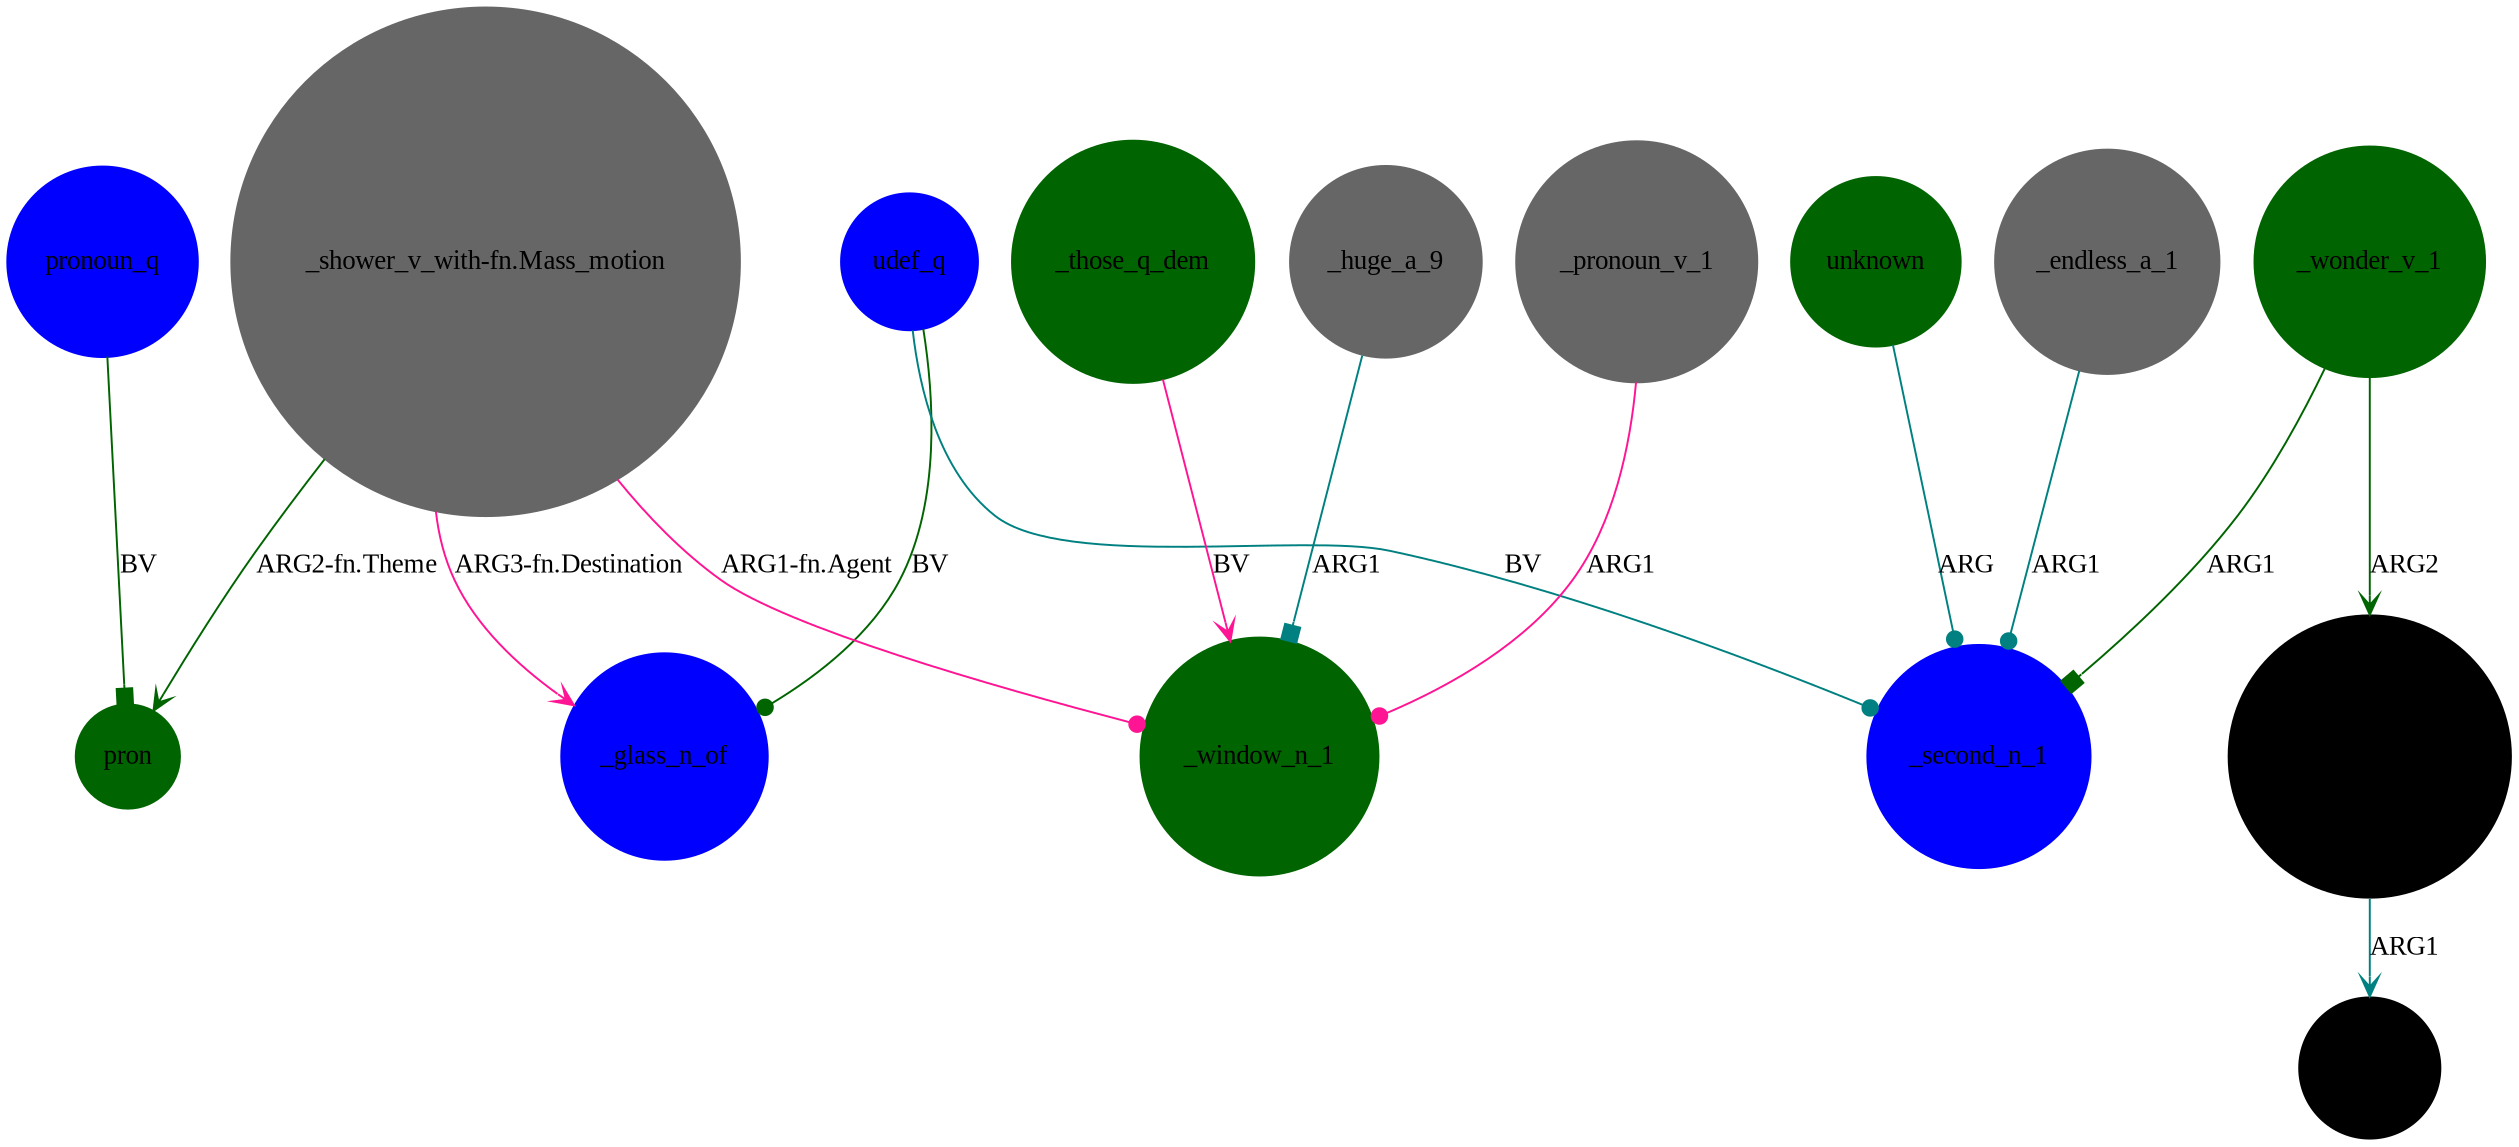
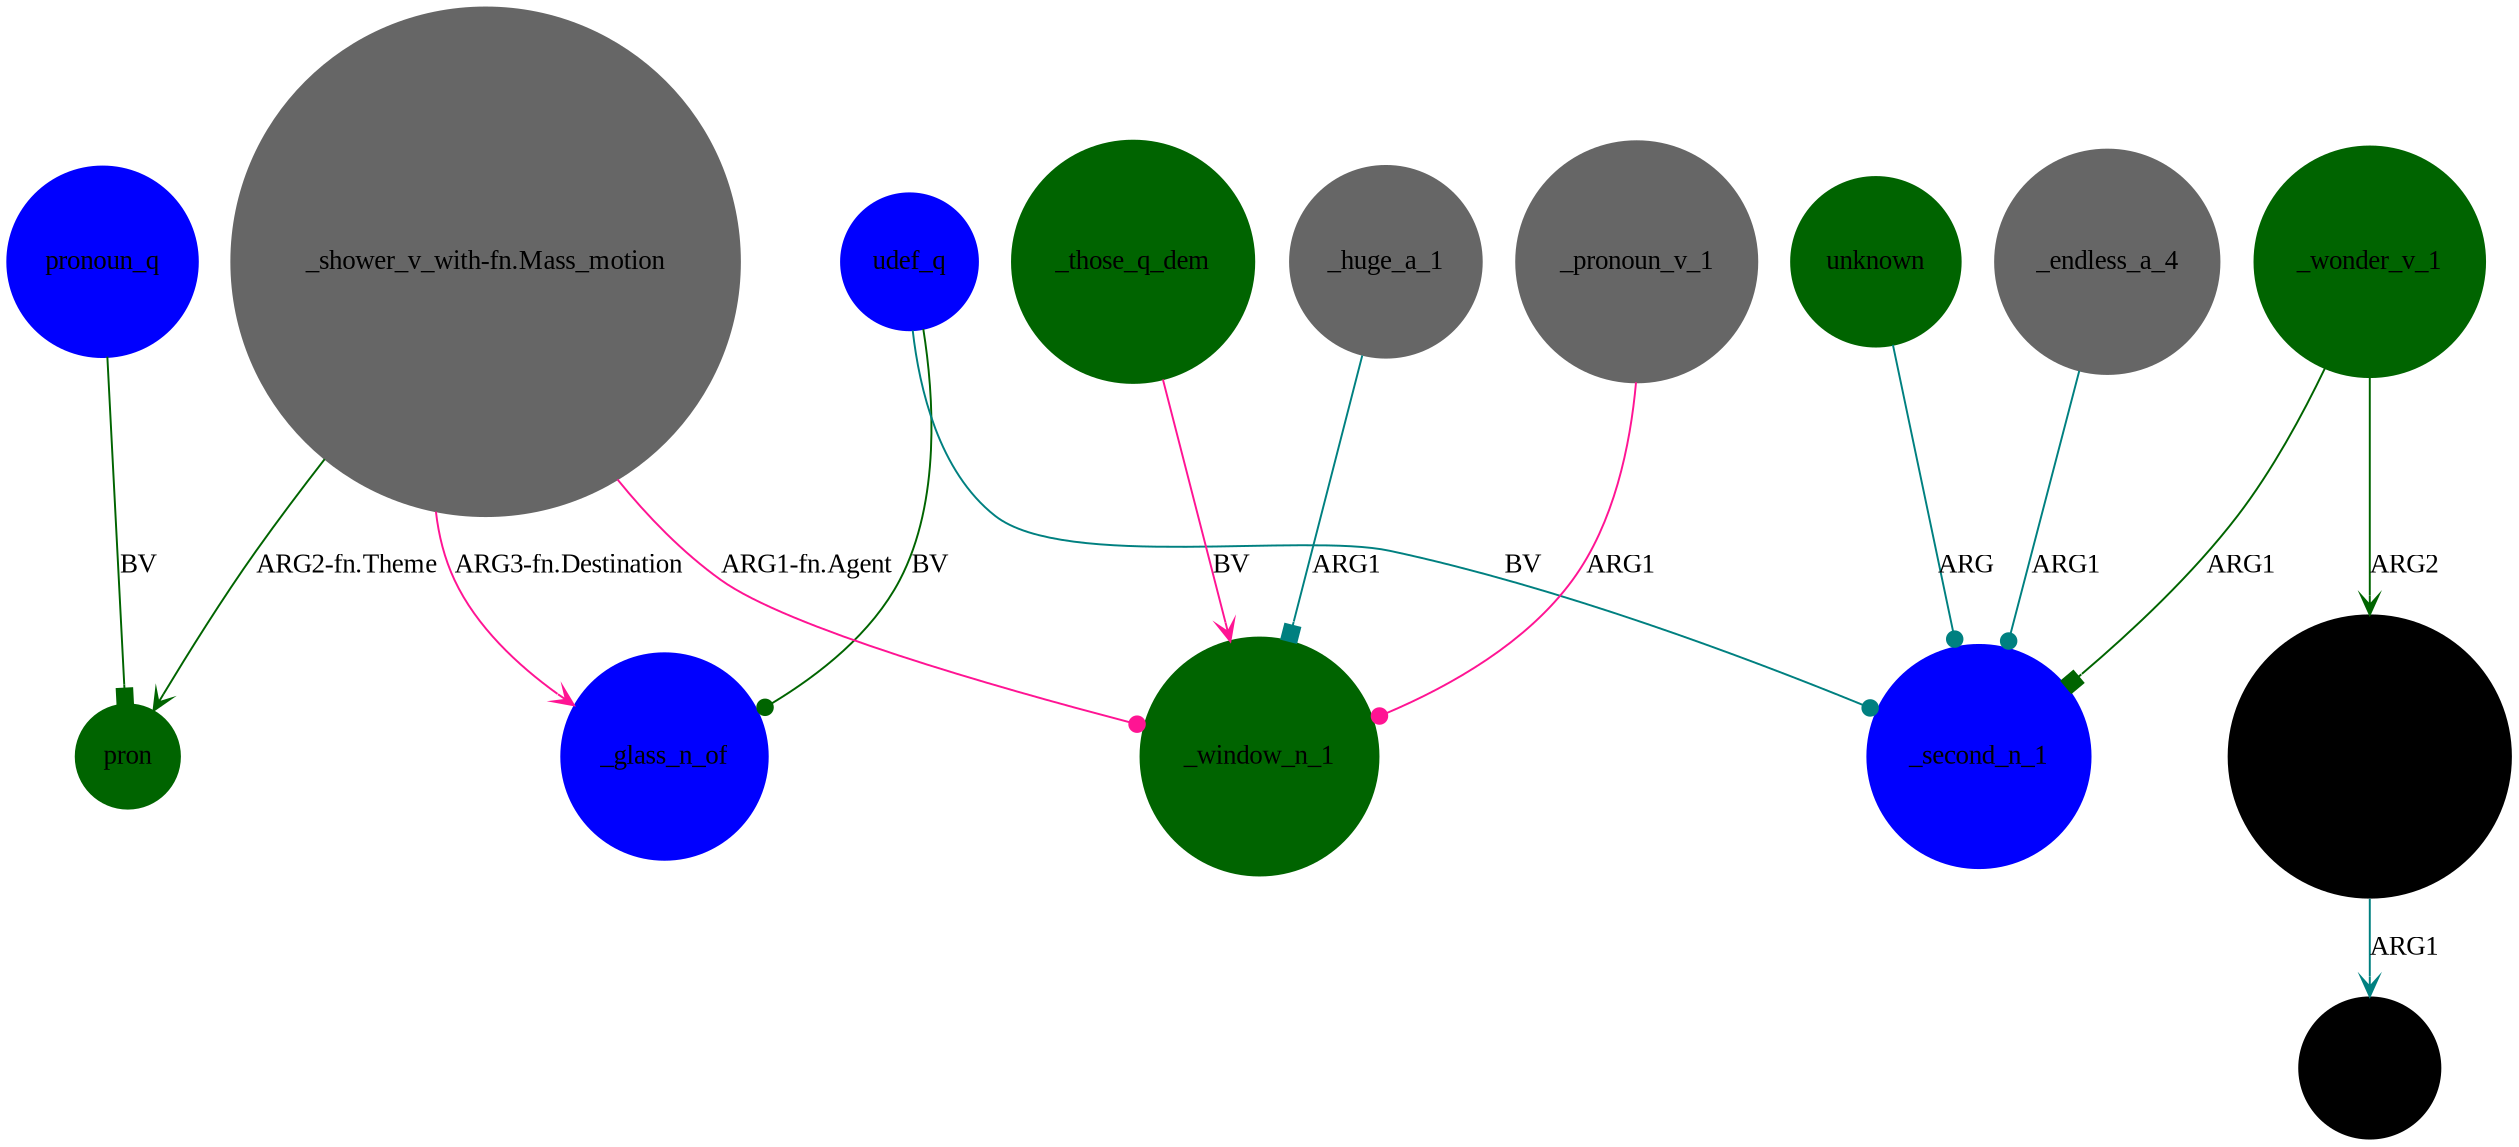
(1386, 262) -> (1386, 262)
(2107, 262) -> (2107, 262)
